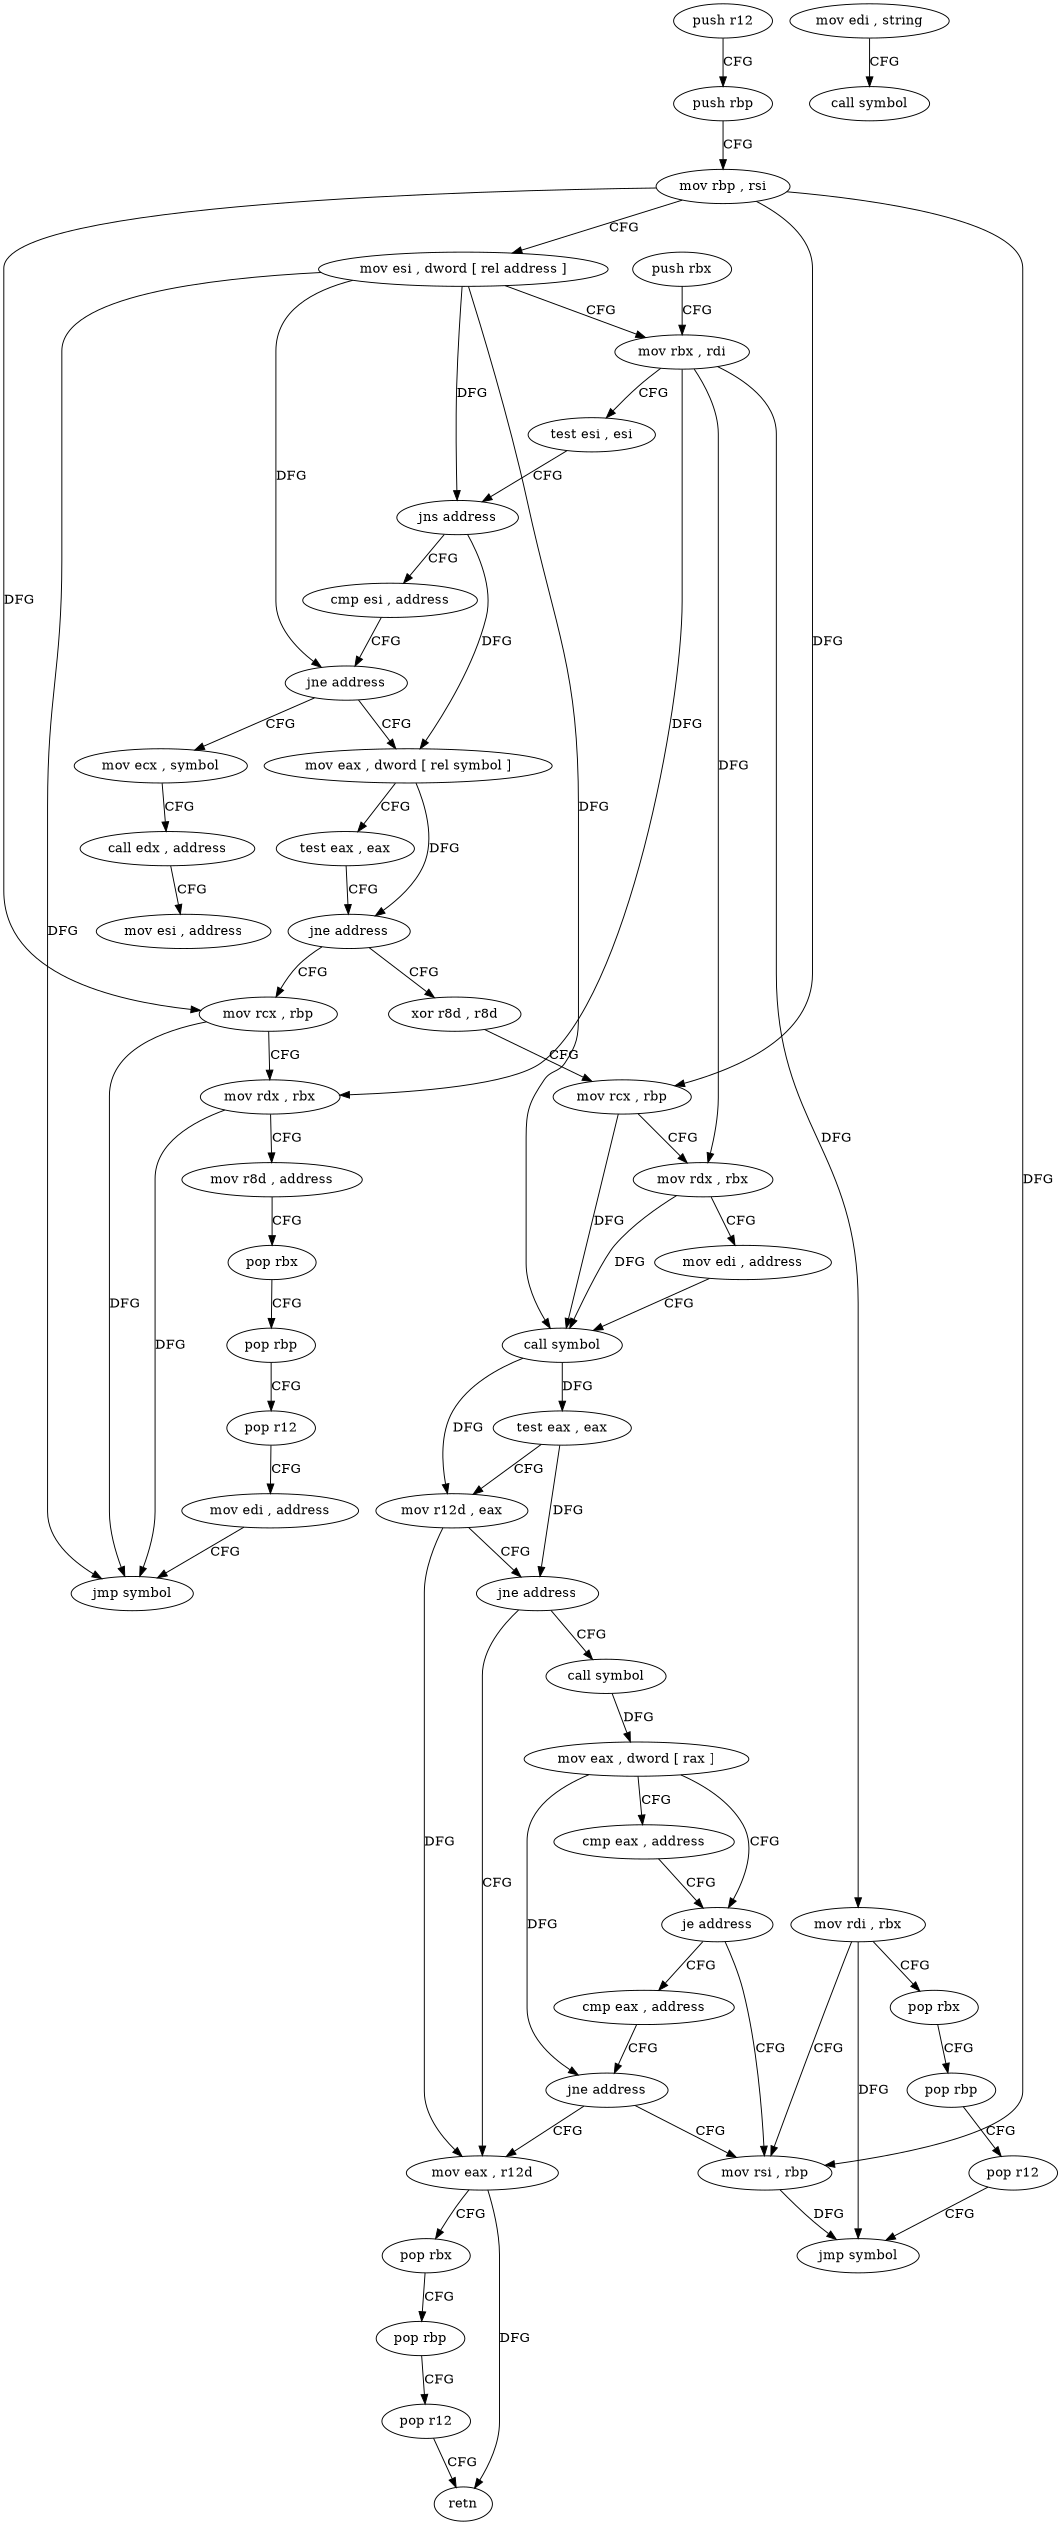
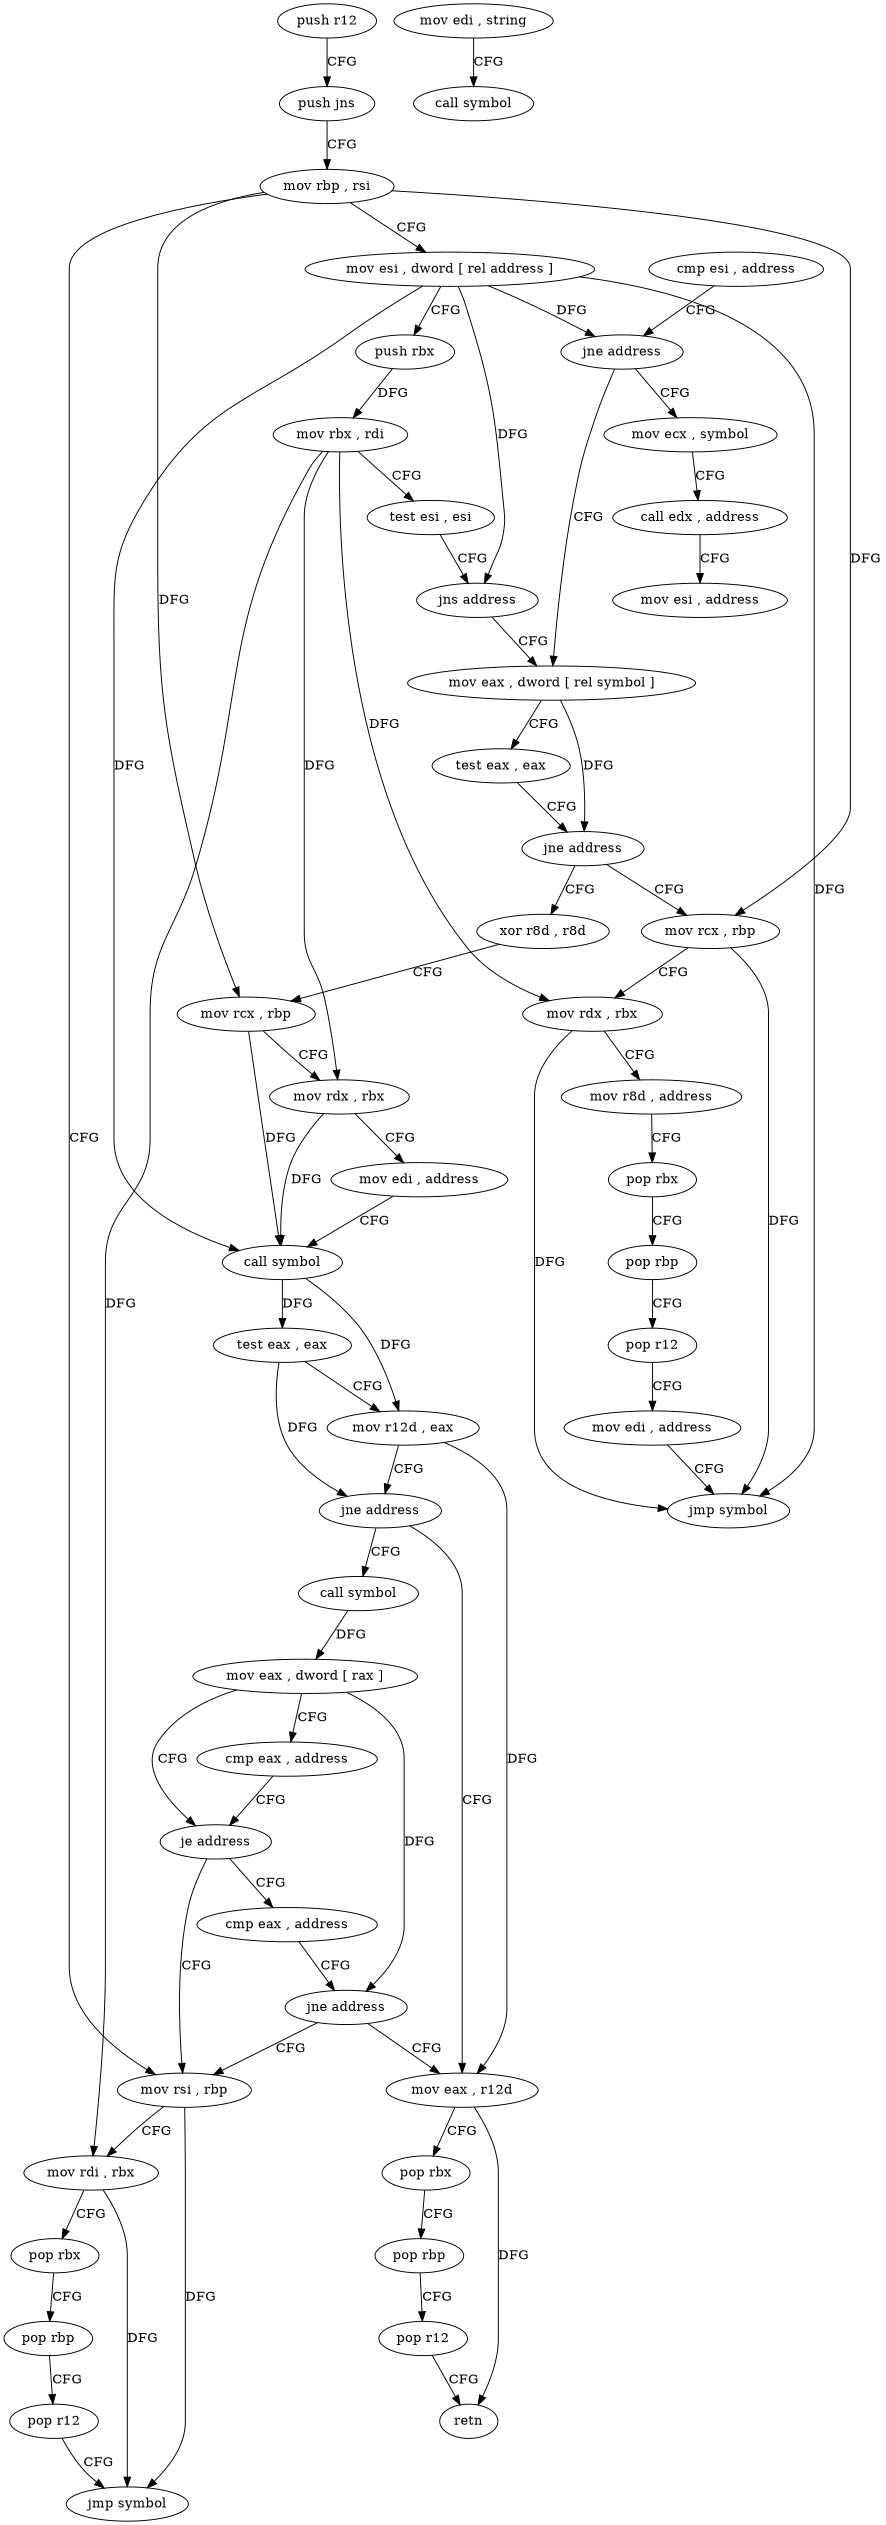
(723, 104) -> (327, 104)
(571, 310) -> (430, 307)
(697, 311) -> (393, 393)
(427, 555) -> none
(497, 642) -> (534, 642)
(1038, 1180) -> (84, 1138)
(812, 2044) -> (138, 2127)
